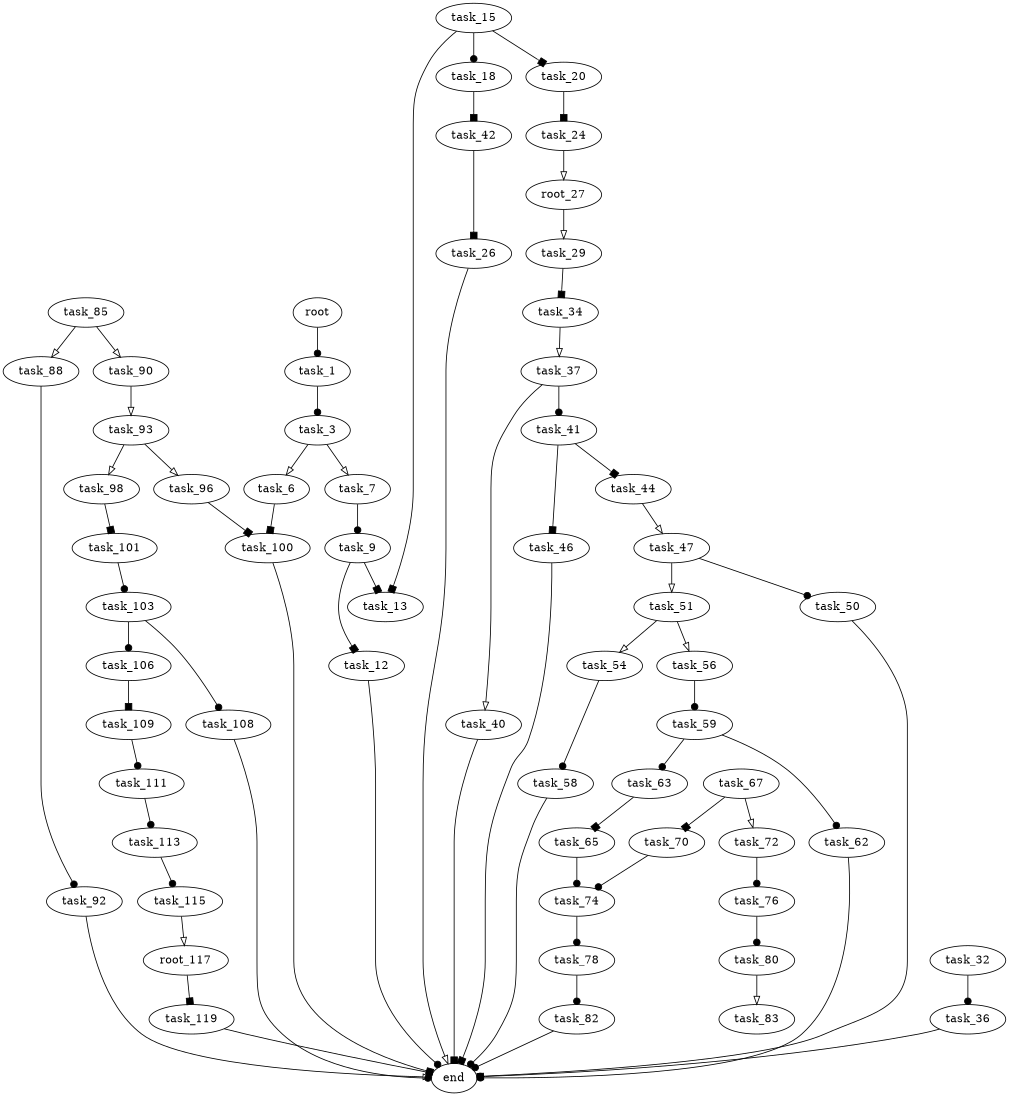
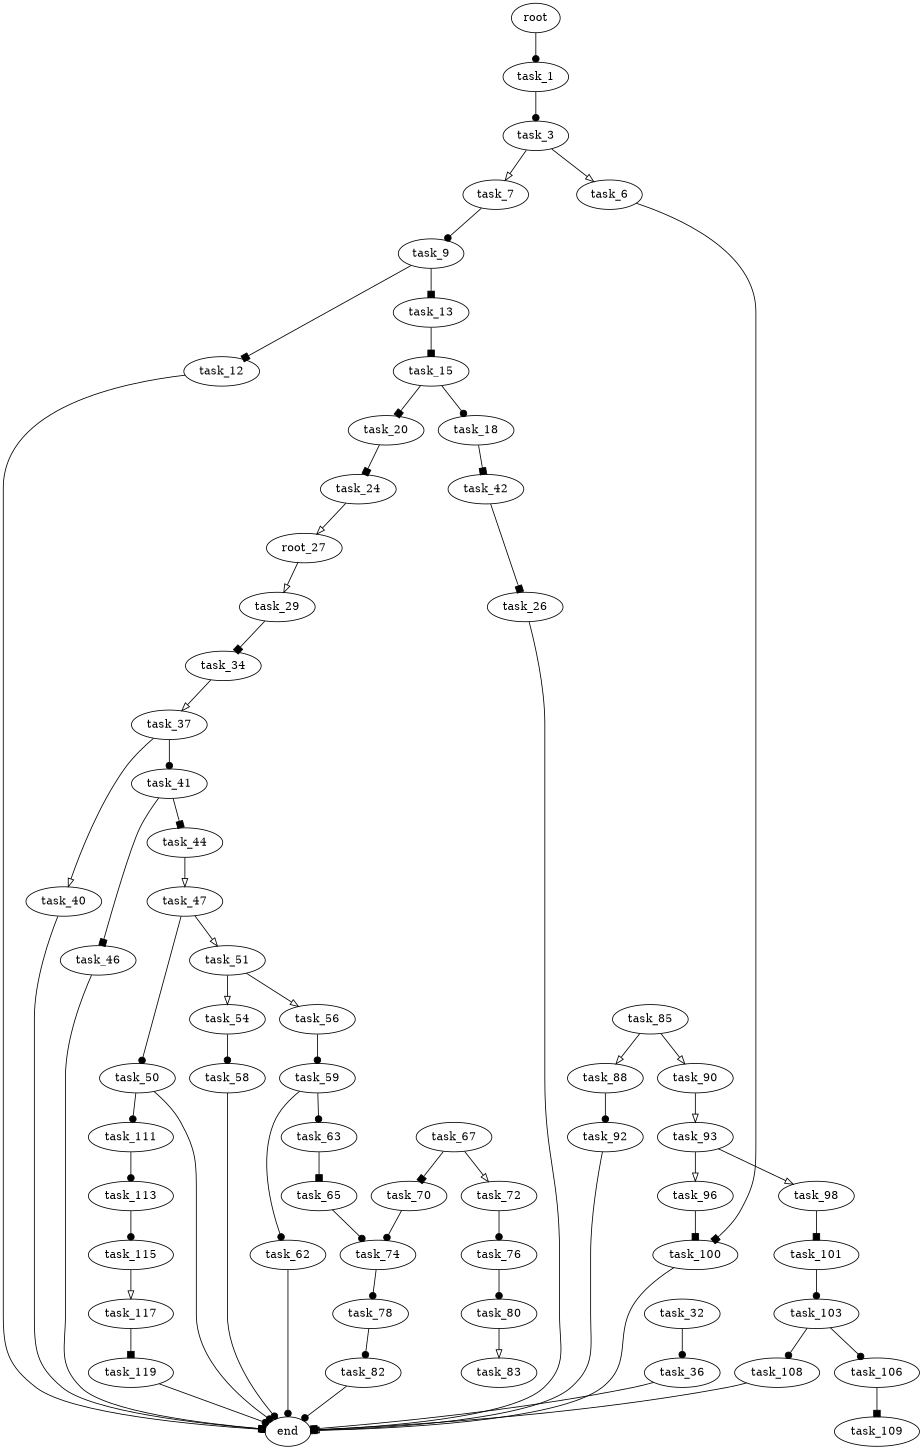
(413, 302) -> (431, 338)
(134, 751) -> (135, 1104)
(186, 960) -> (131, 1314)
